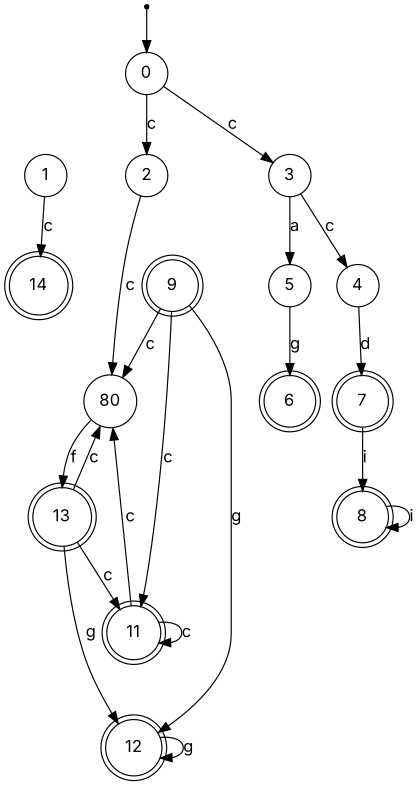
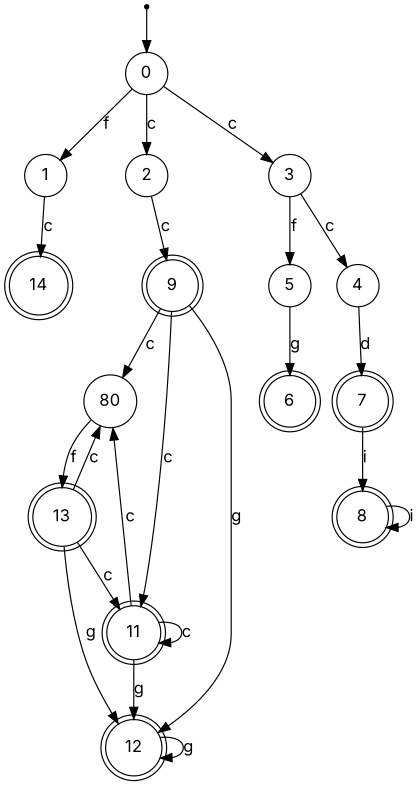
none -> (101, 120)
(295, 227) -> (295, 227)
(122, 278) -> (158, 223)
none -> (134, 684)
